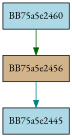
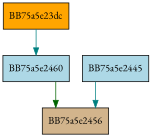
none -> (36, 16)
(36, 91) -> (96, 91)
